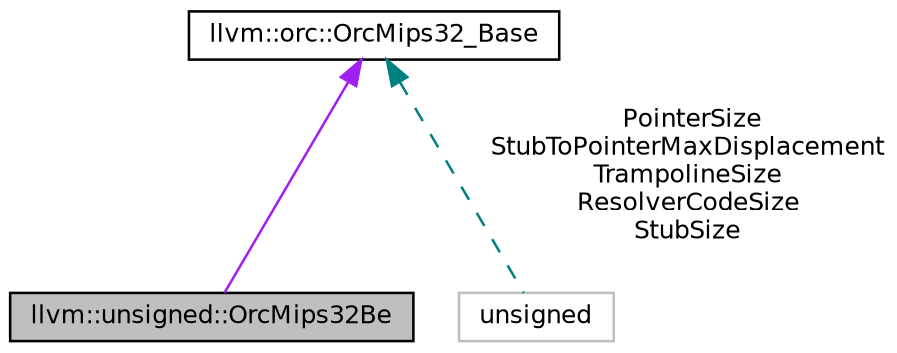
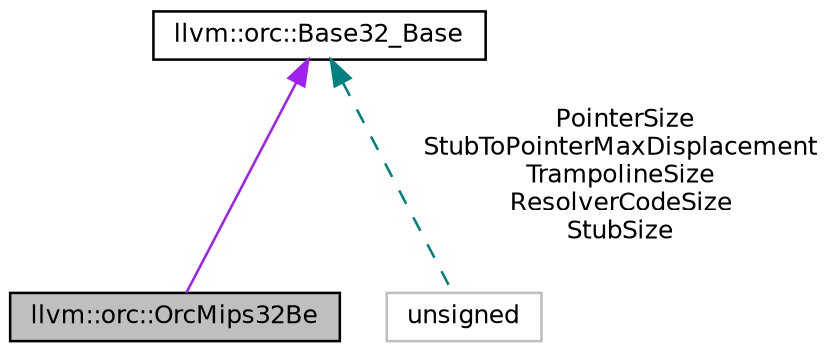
(374, 36) -> (320, 36)
(212, 317) -> (175, 317)
